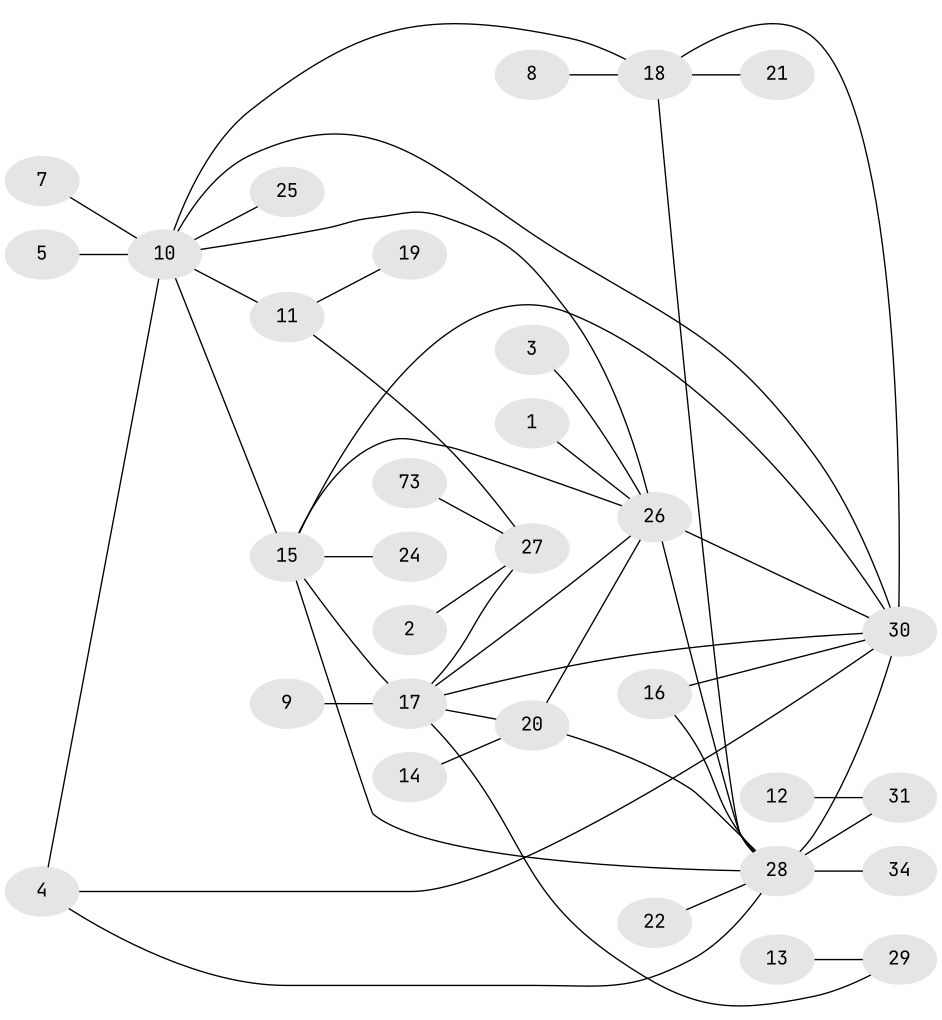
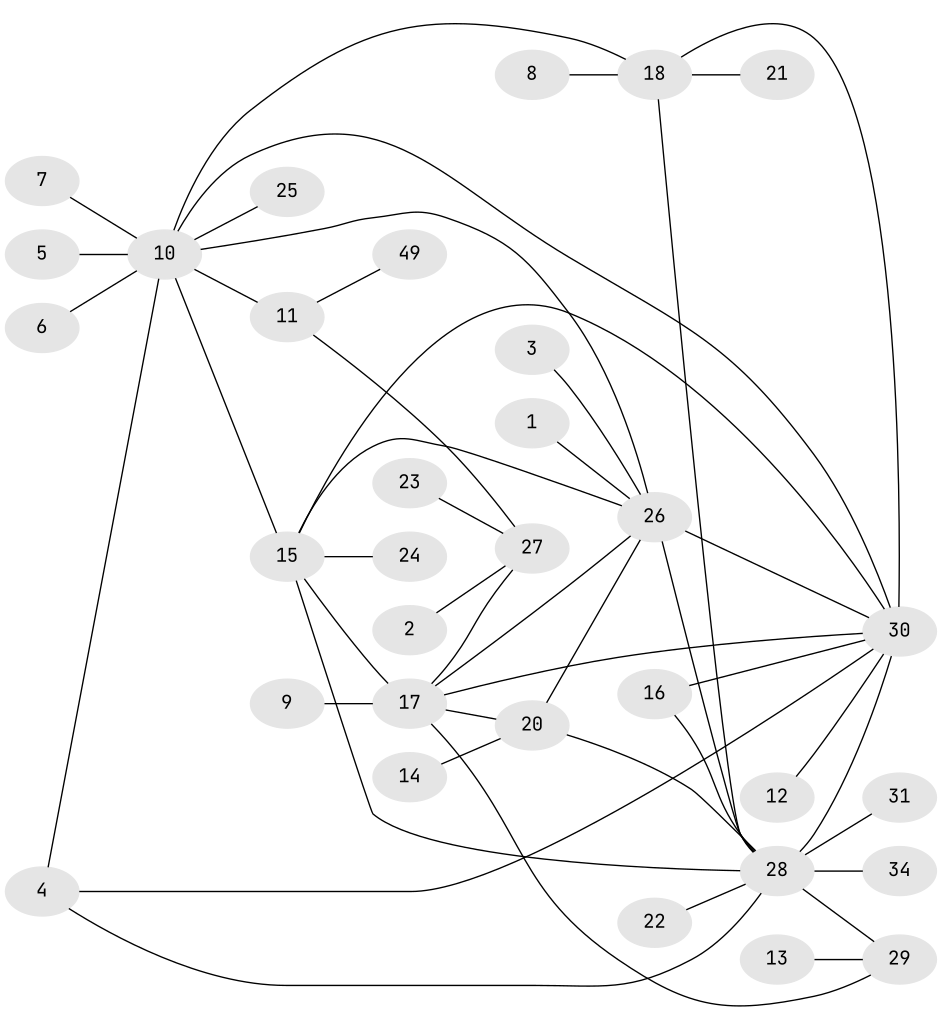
(410, 255) -> (410, 255)
none -> (42, 328)
(410, 483) -> (410, 483)
(845, 798) -> (841, 716)
none -> (838, 915)
